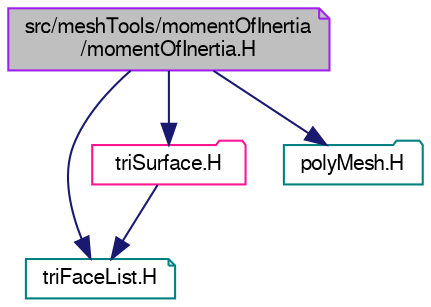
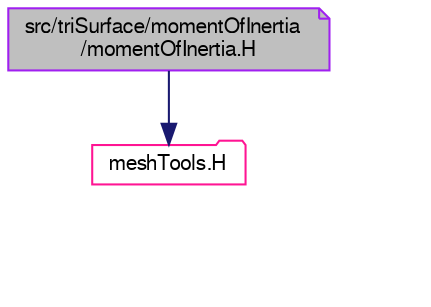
(169, 39) -> (169, 39)
(169, 165) -> (169, 165)
(353, 165) -> none
(101, 279) -> none
